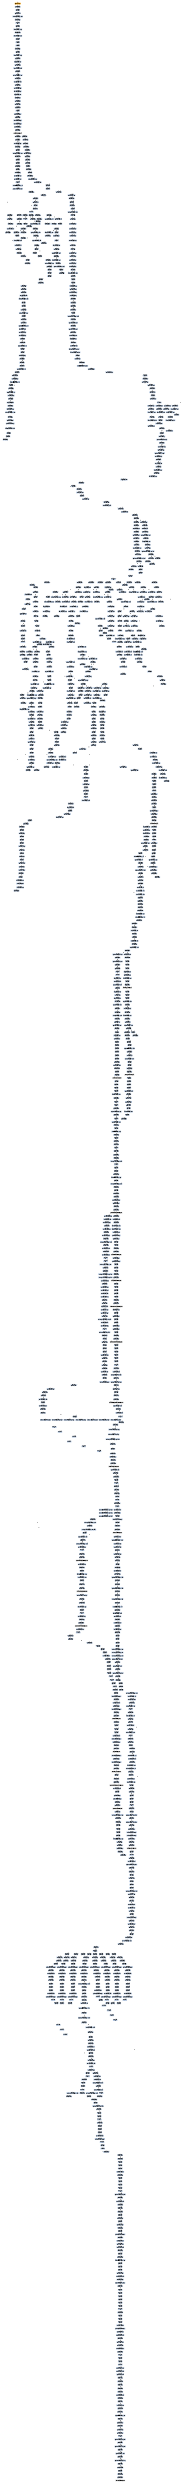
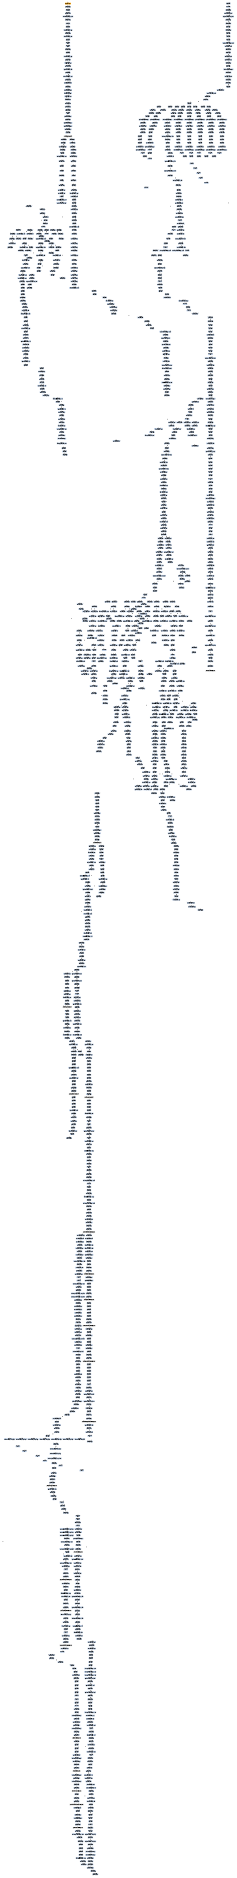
(174, 409) -> none
(132, 1848) -> none
